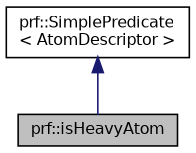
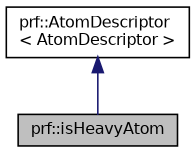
(98, 32) -> (98, 32)
